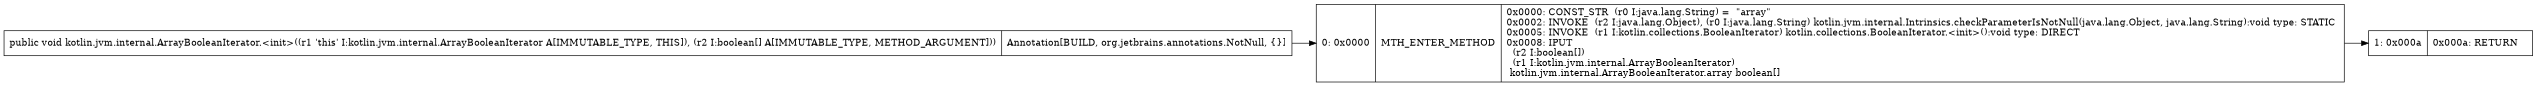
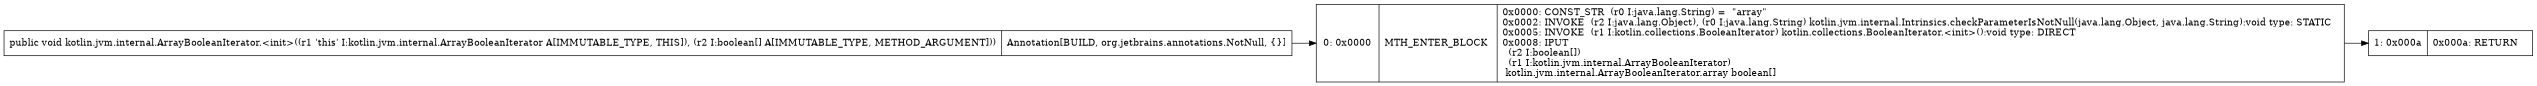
(1438, 43) -> (1436, 43)
